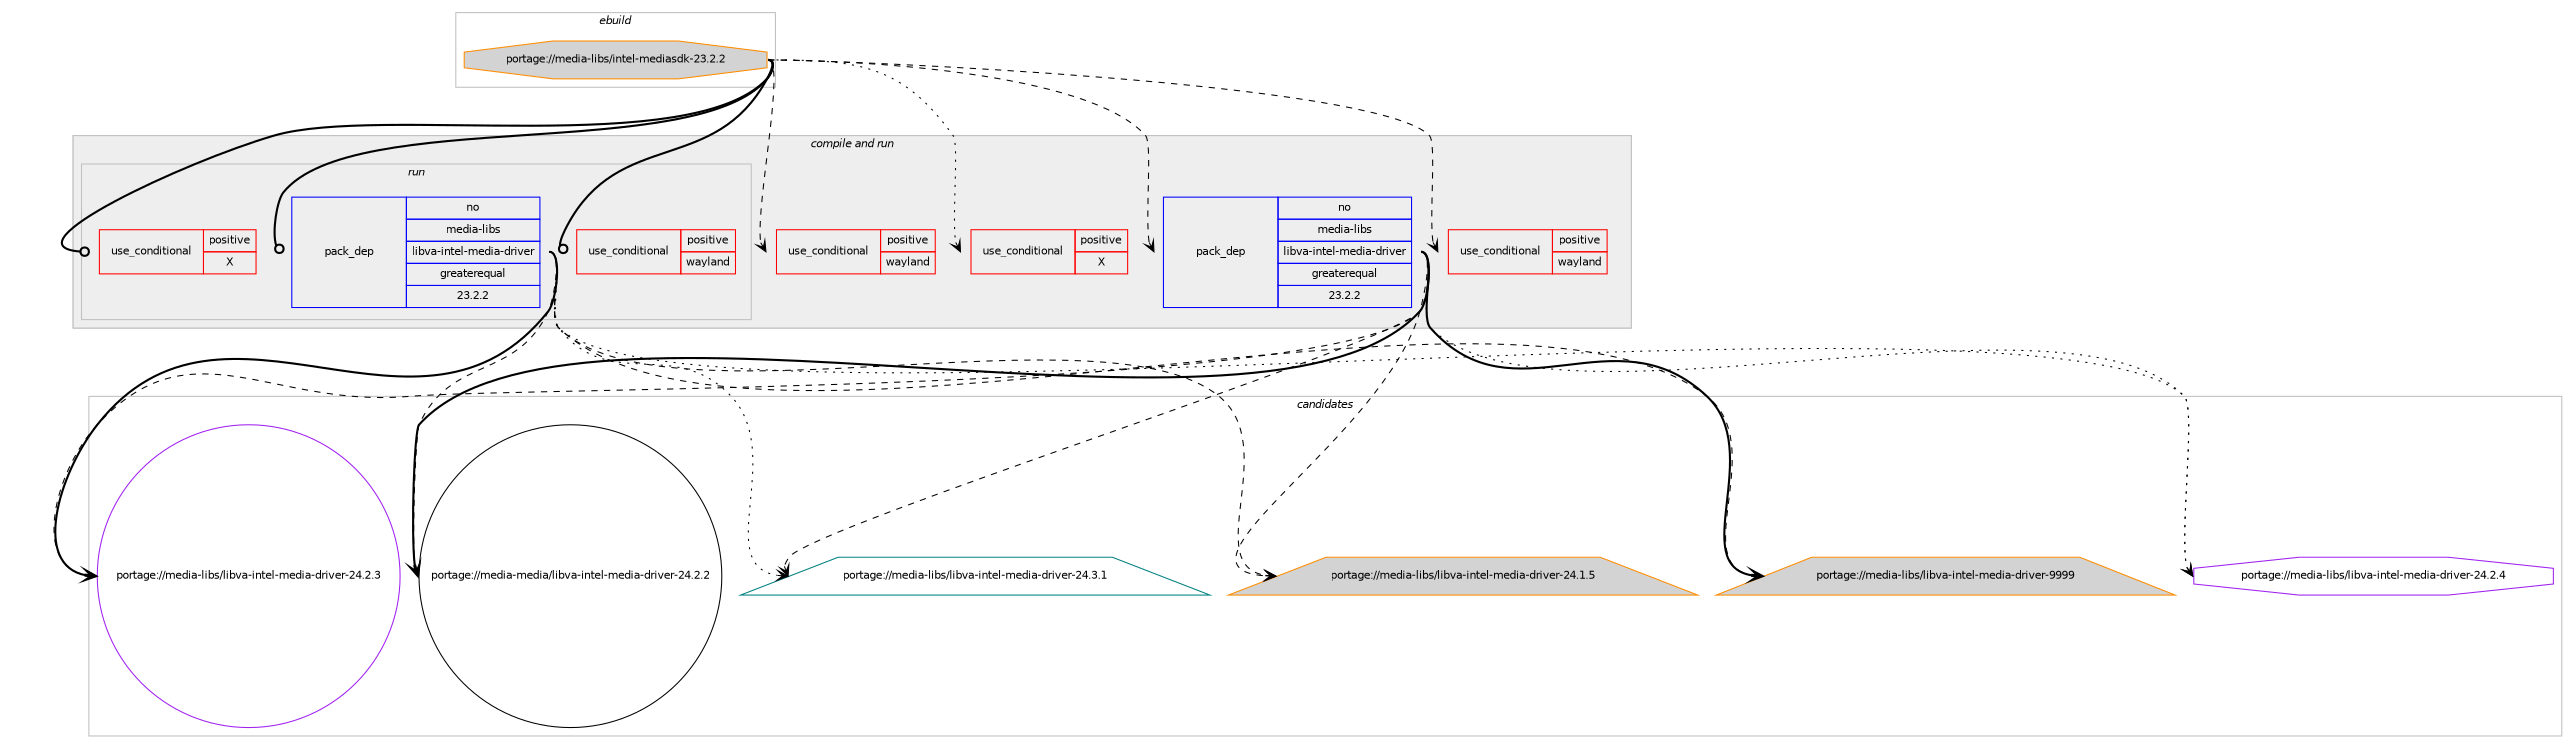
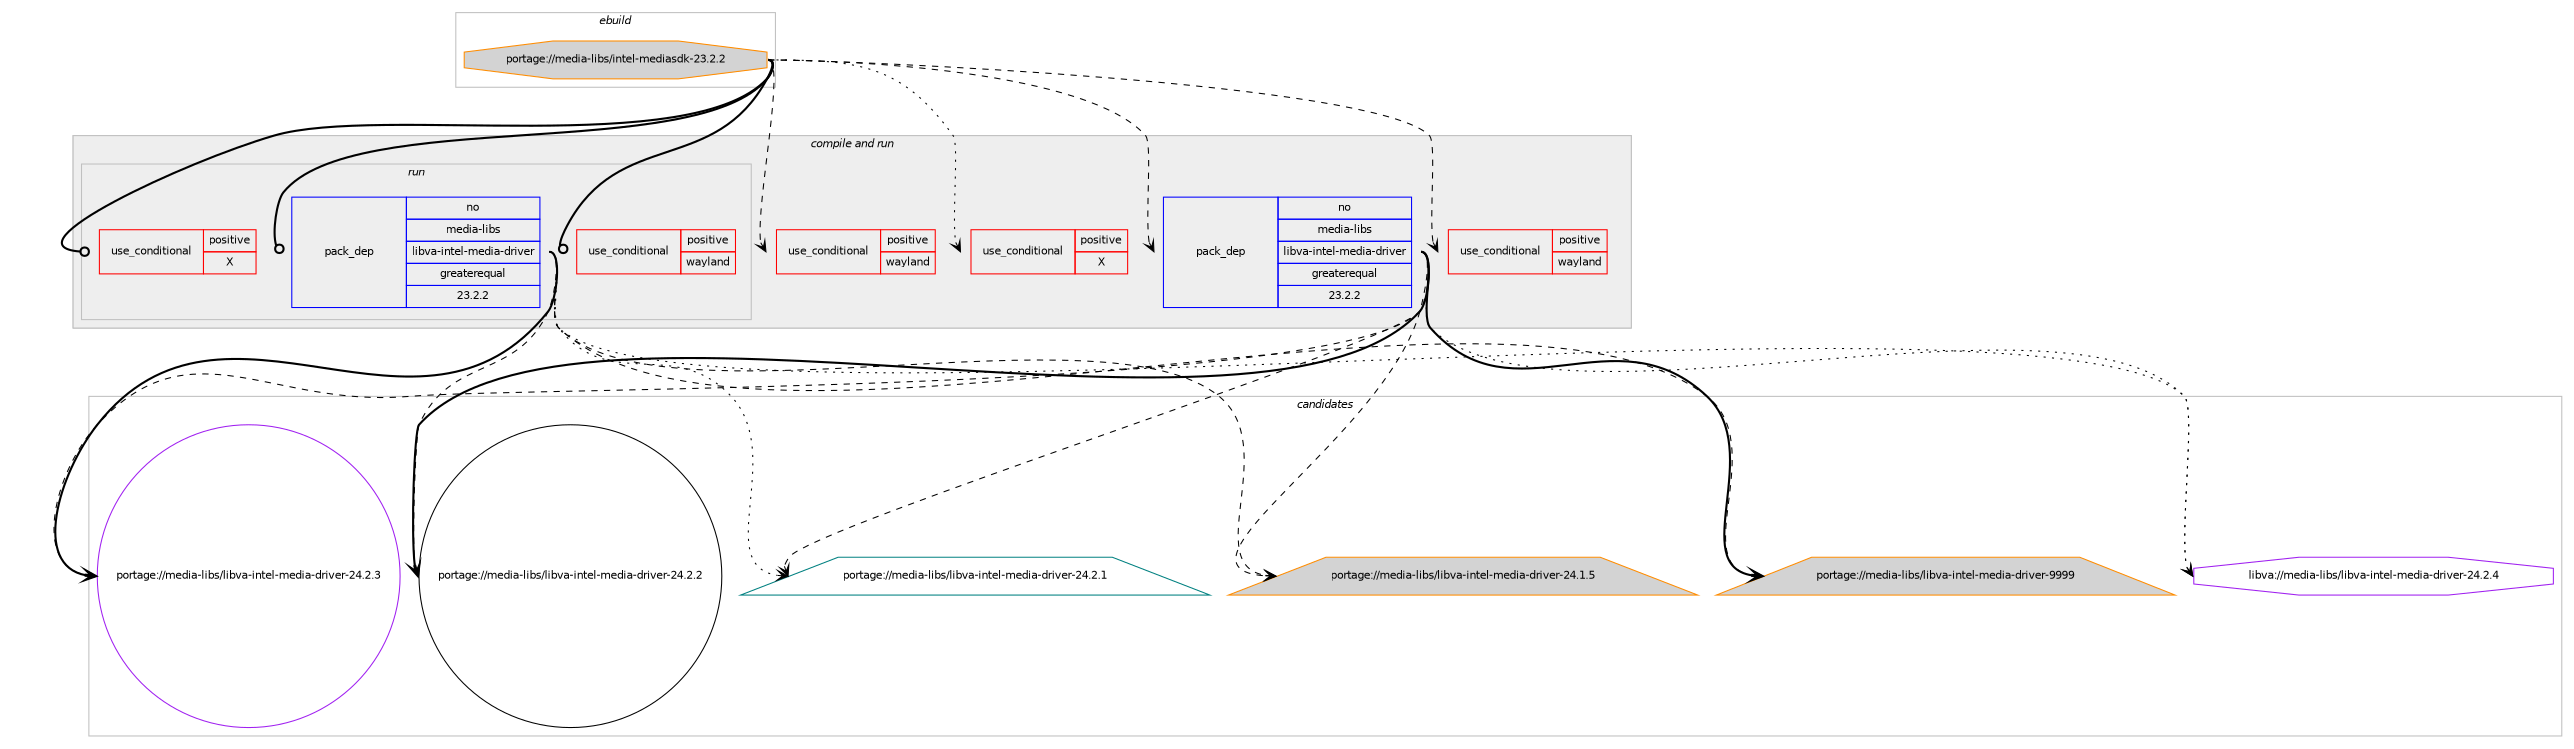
(570, 576) -> (570, 576)
(975, 576) -> (975, 576)
(2374, 576) -> (2374, 576)
